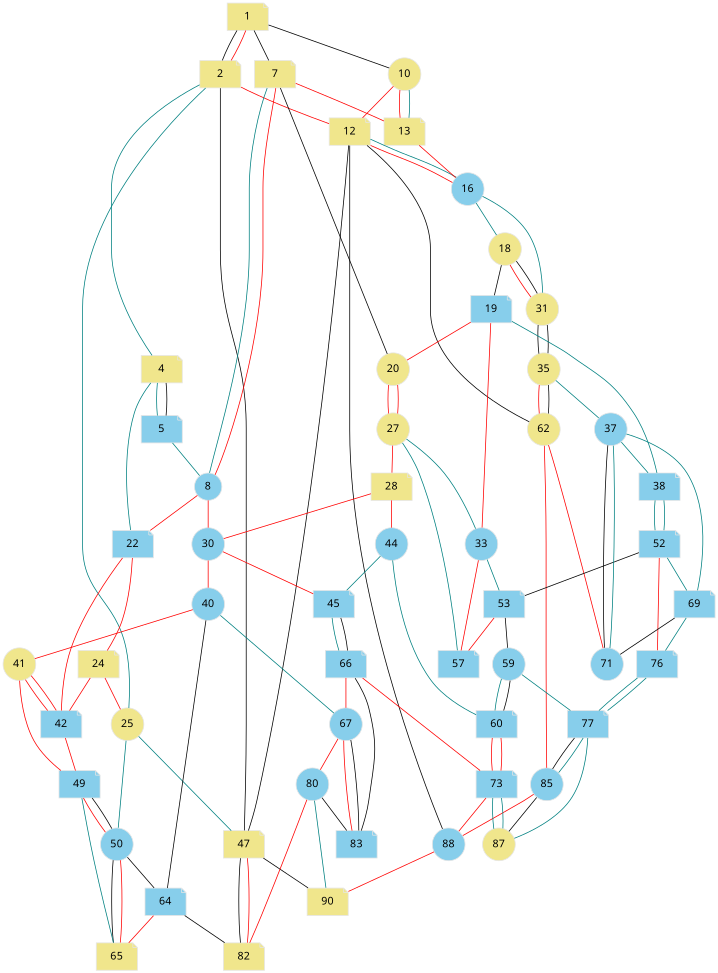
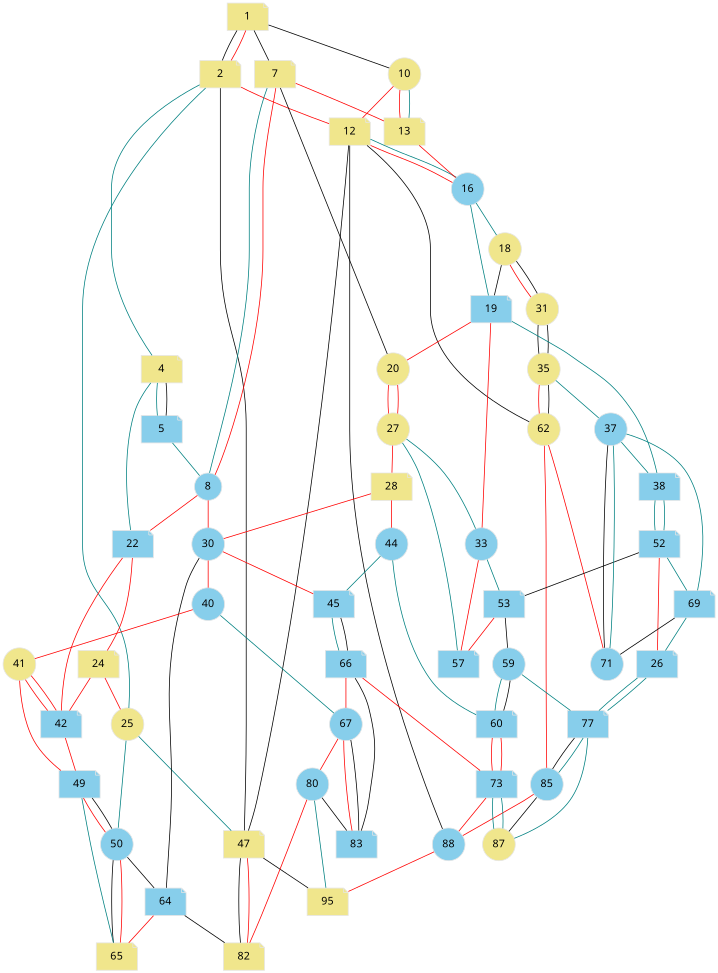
(529, 234) -> (479, 250)
(657, 664) -> (657, 664)
(187, 754) -> (170, 721)
(328, 902) -> (328, 902)
